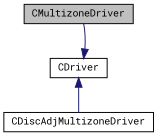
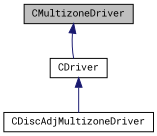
(85, 36) -> (72, 46)
